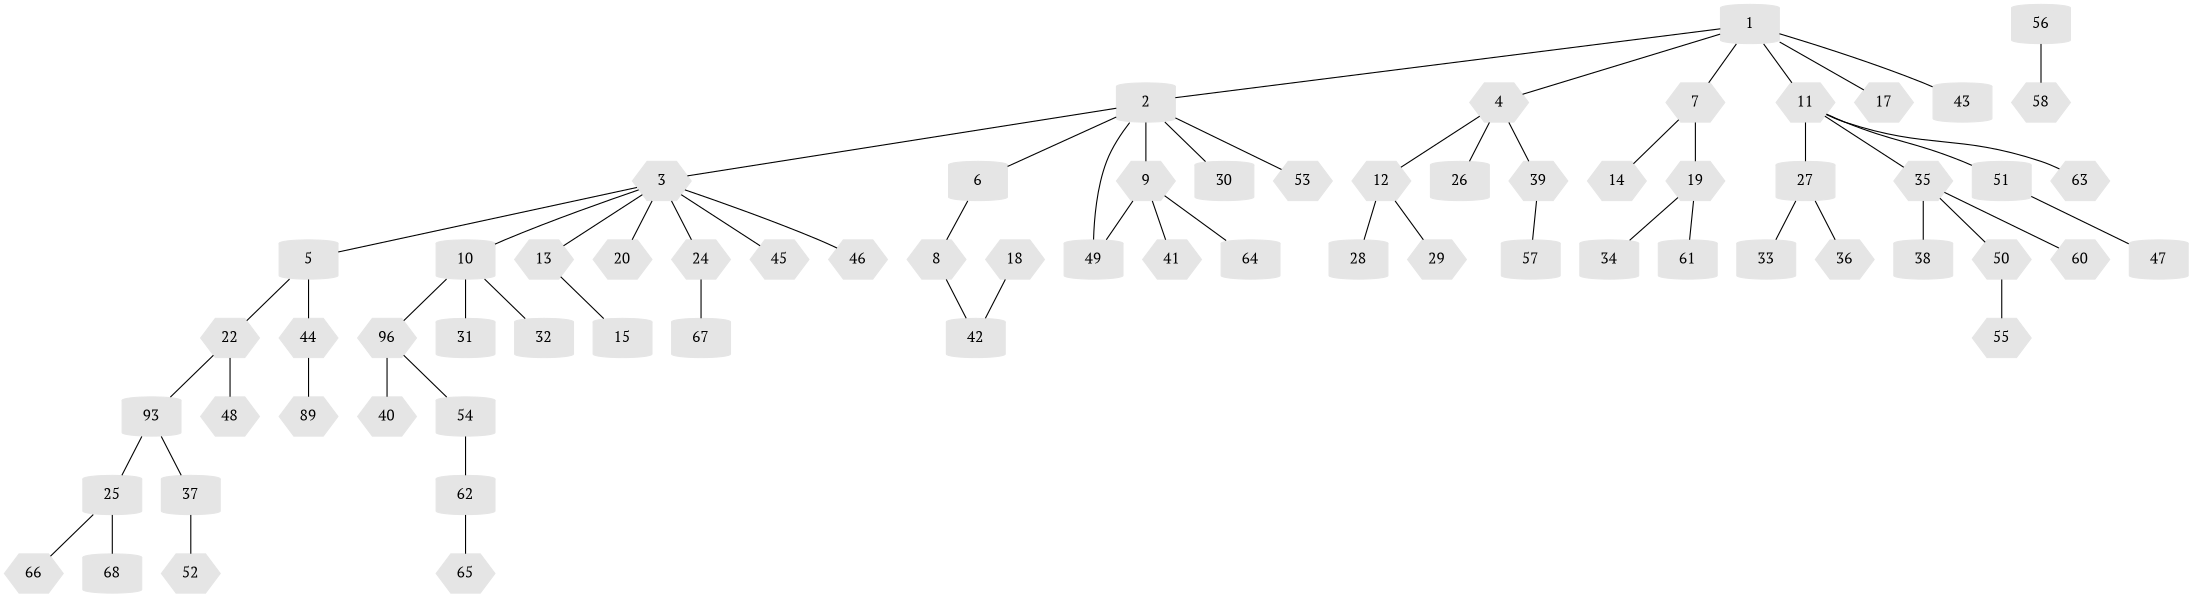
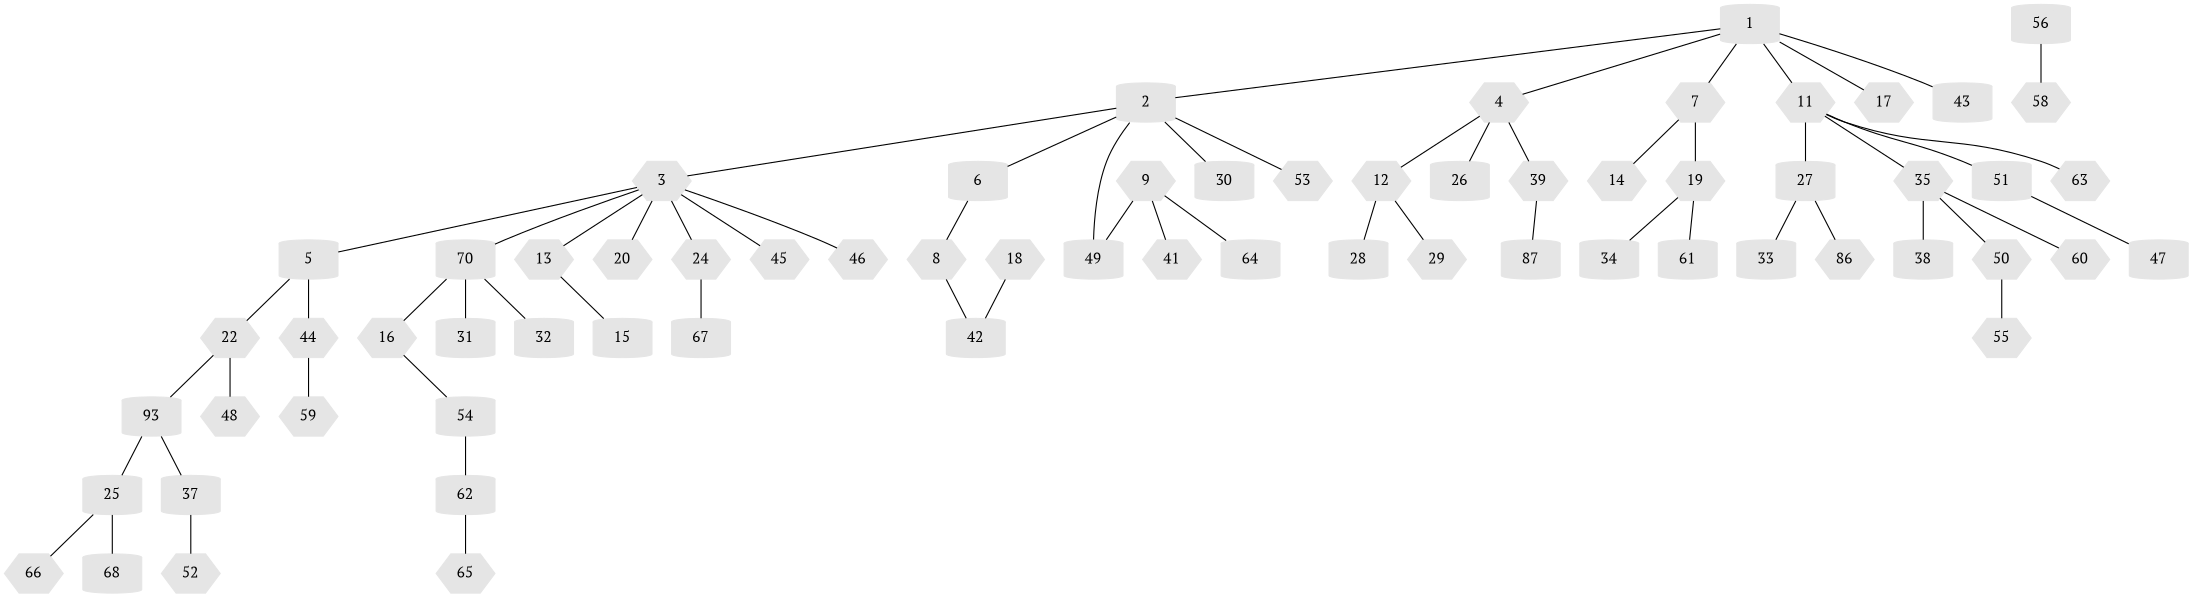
(1146, 142) -> none
(466, 259) -> (466, 259)
(1531, 259) -> (1531, 259)
(1845, 259) -> (1845, 259)
(387, 338) -> (387, 338)
(309, 416) -> (309, 416)
(387, 416) -> none
